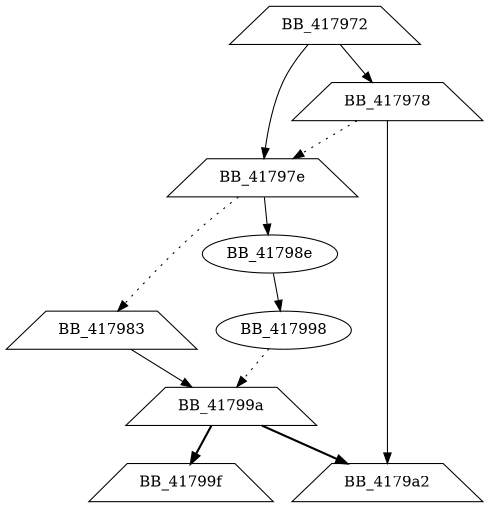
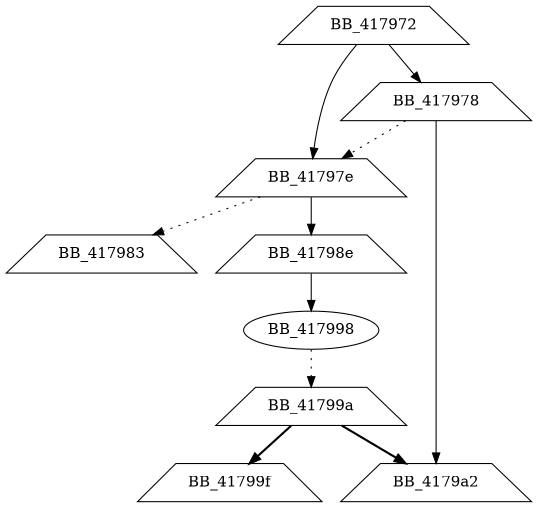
(270, 254) -> (311, 254)
(157, 365) -> none
